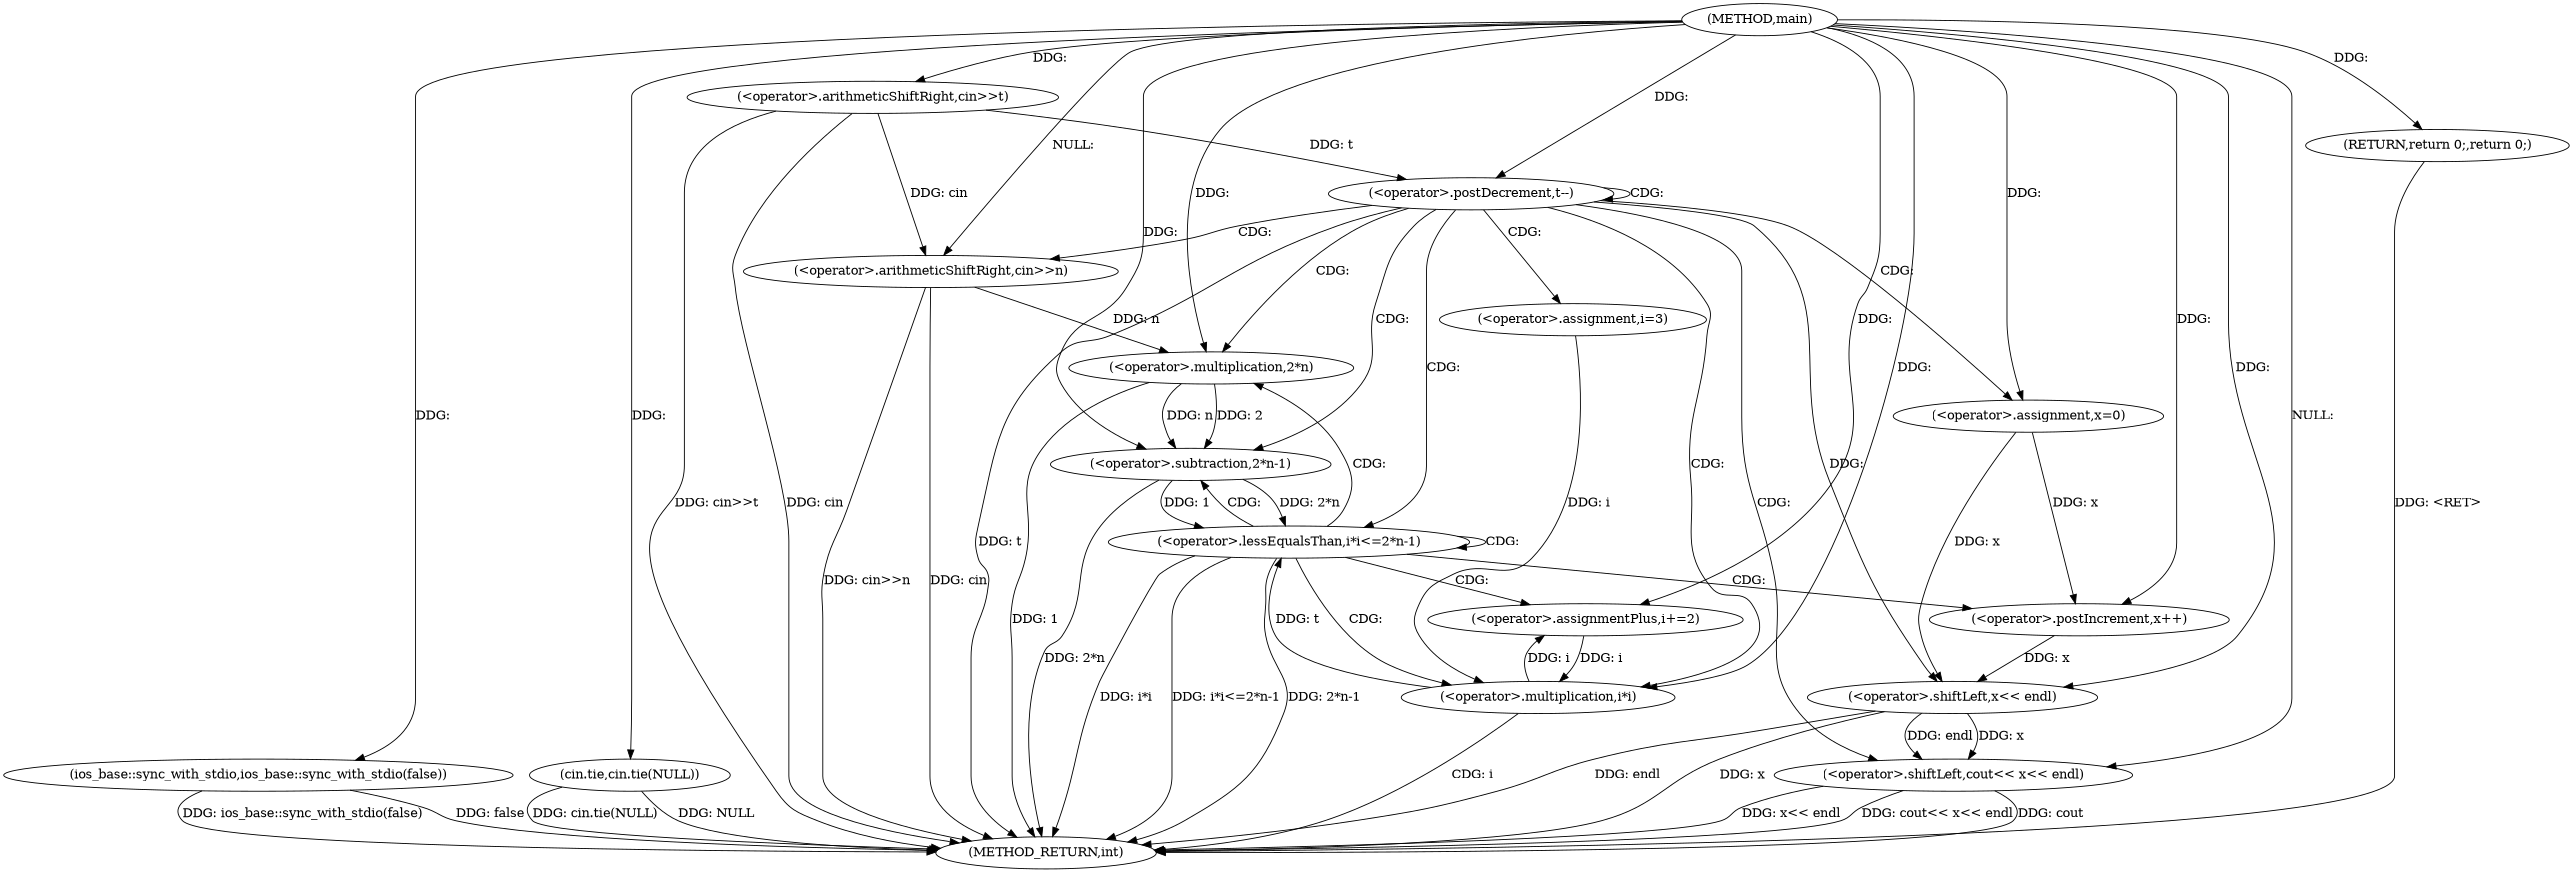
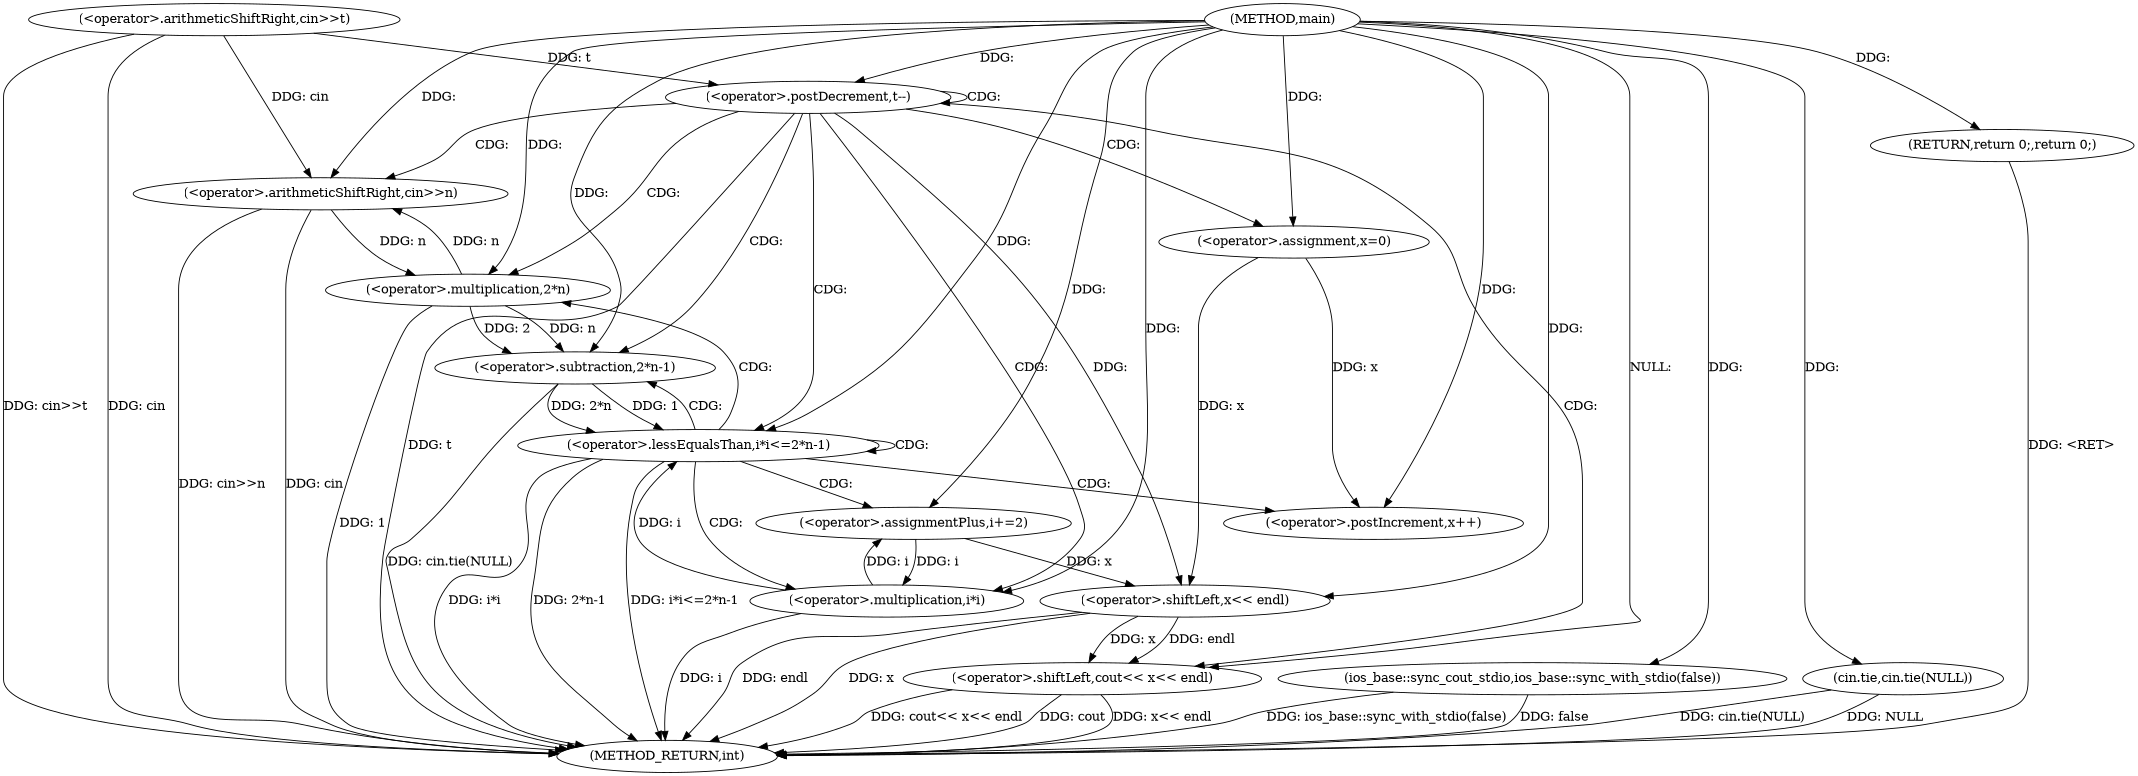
(1301, 32) -> (1000, 219)
(1076, 146) -> (441, 97)
none -> (438, 237)
(1573, 320) -> none
(1297, 620) -> (660, 523)
(2020, 656) -> (1045, 561)
(1075, 659) -> (450, 562)
(258, 775) -> (1532, 679)
(1472, 775) -> (701, 679)
